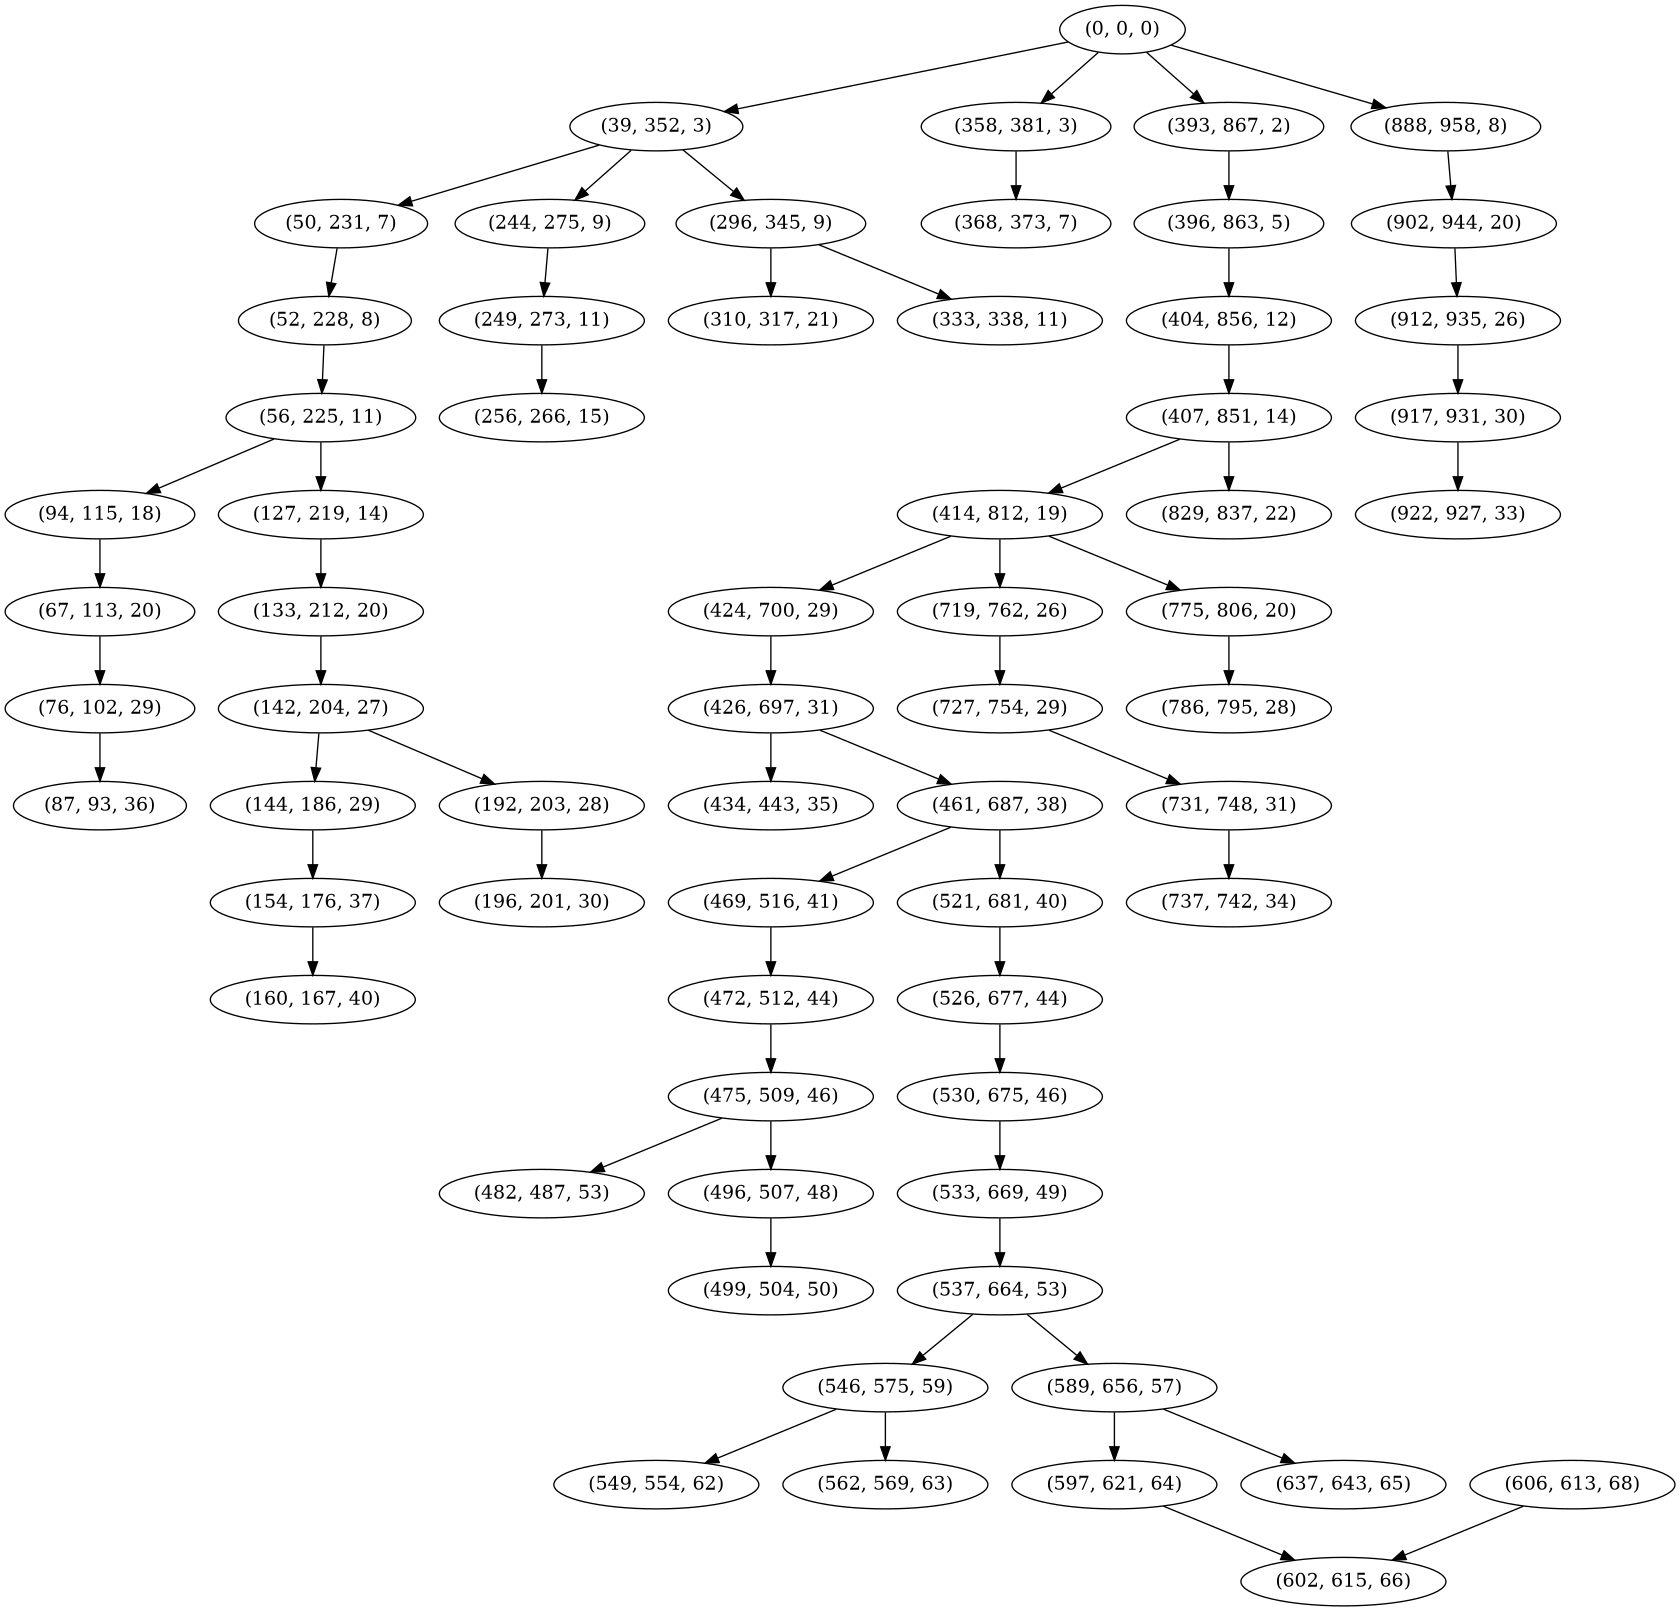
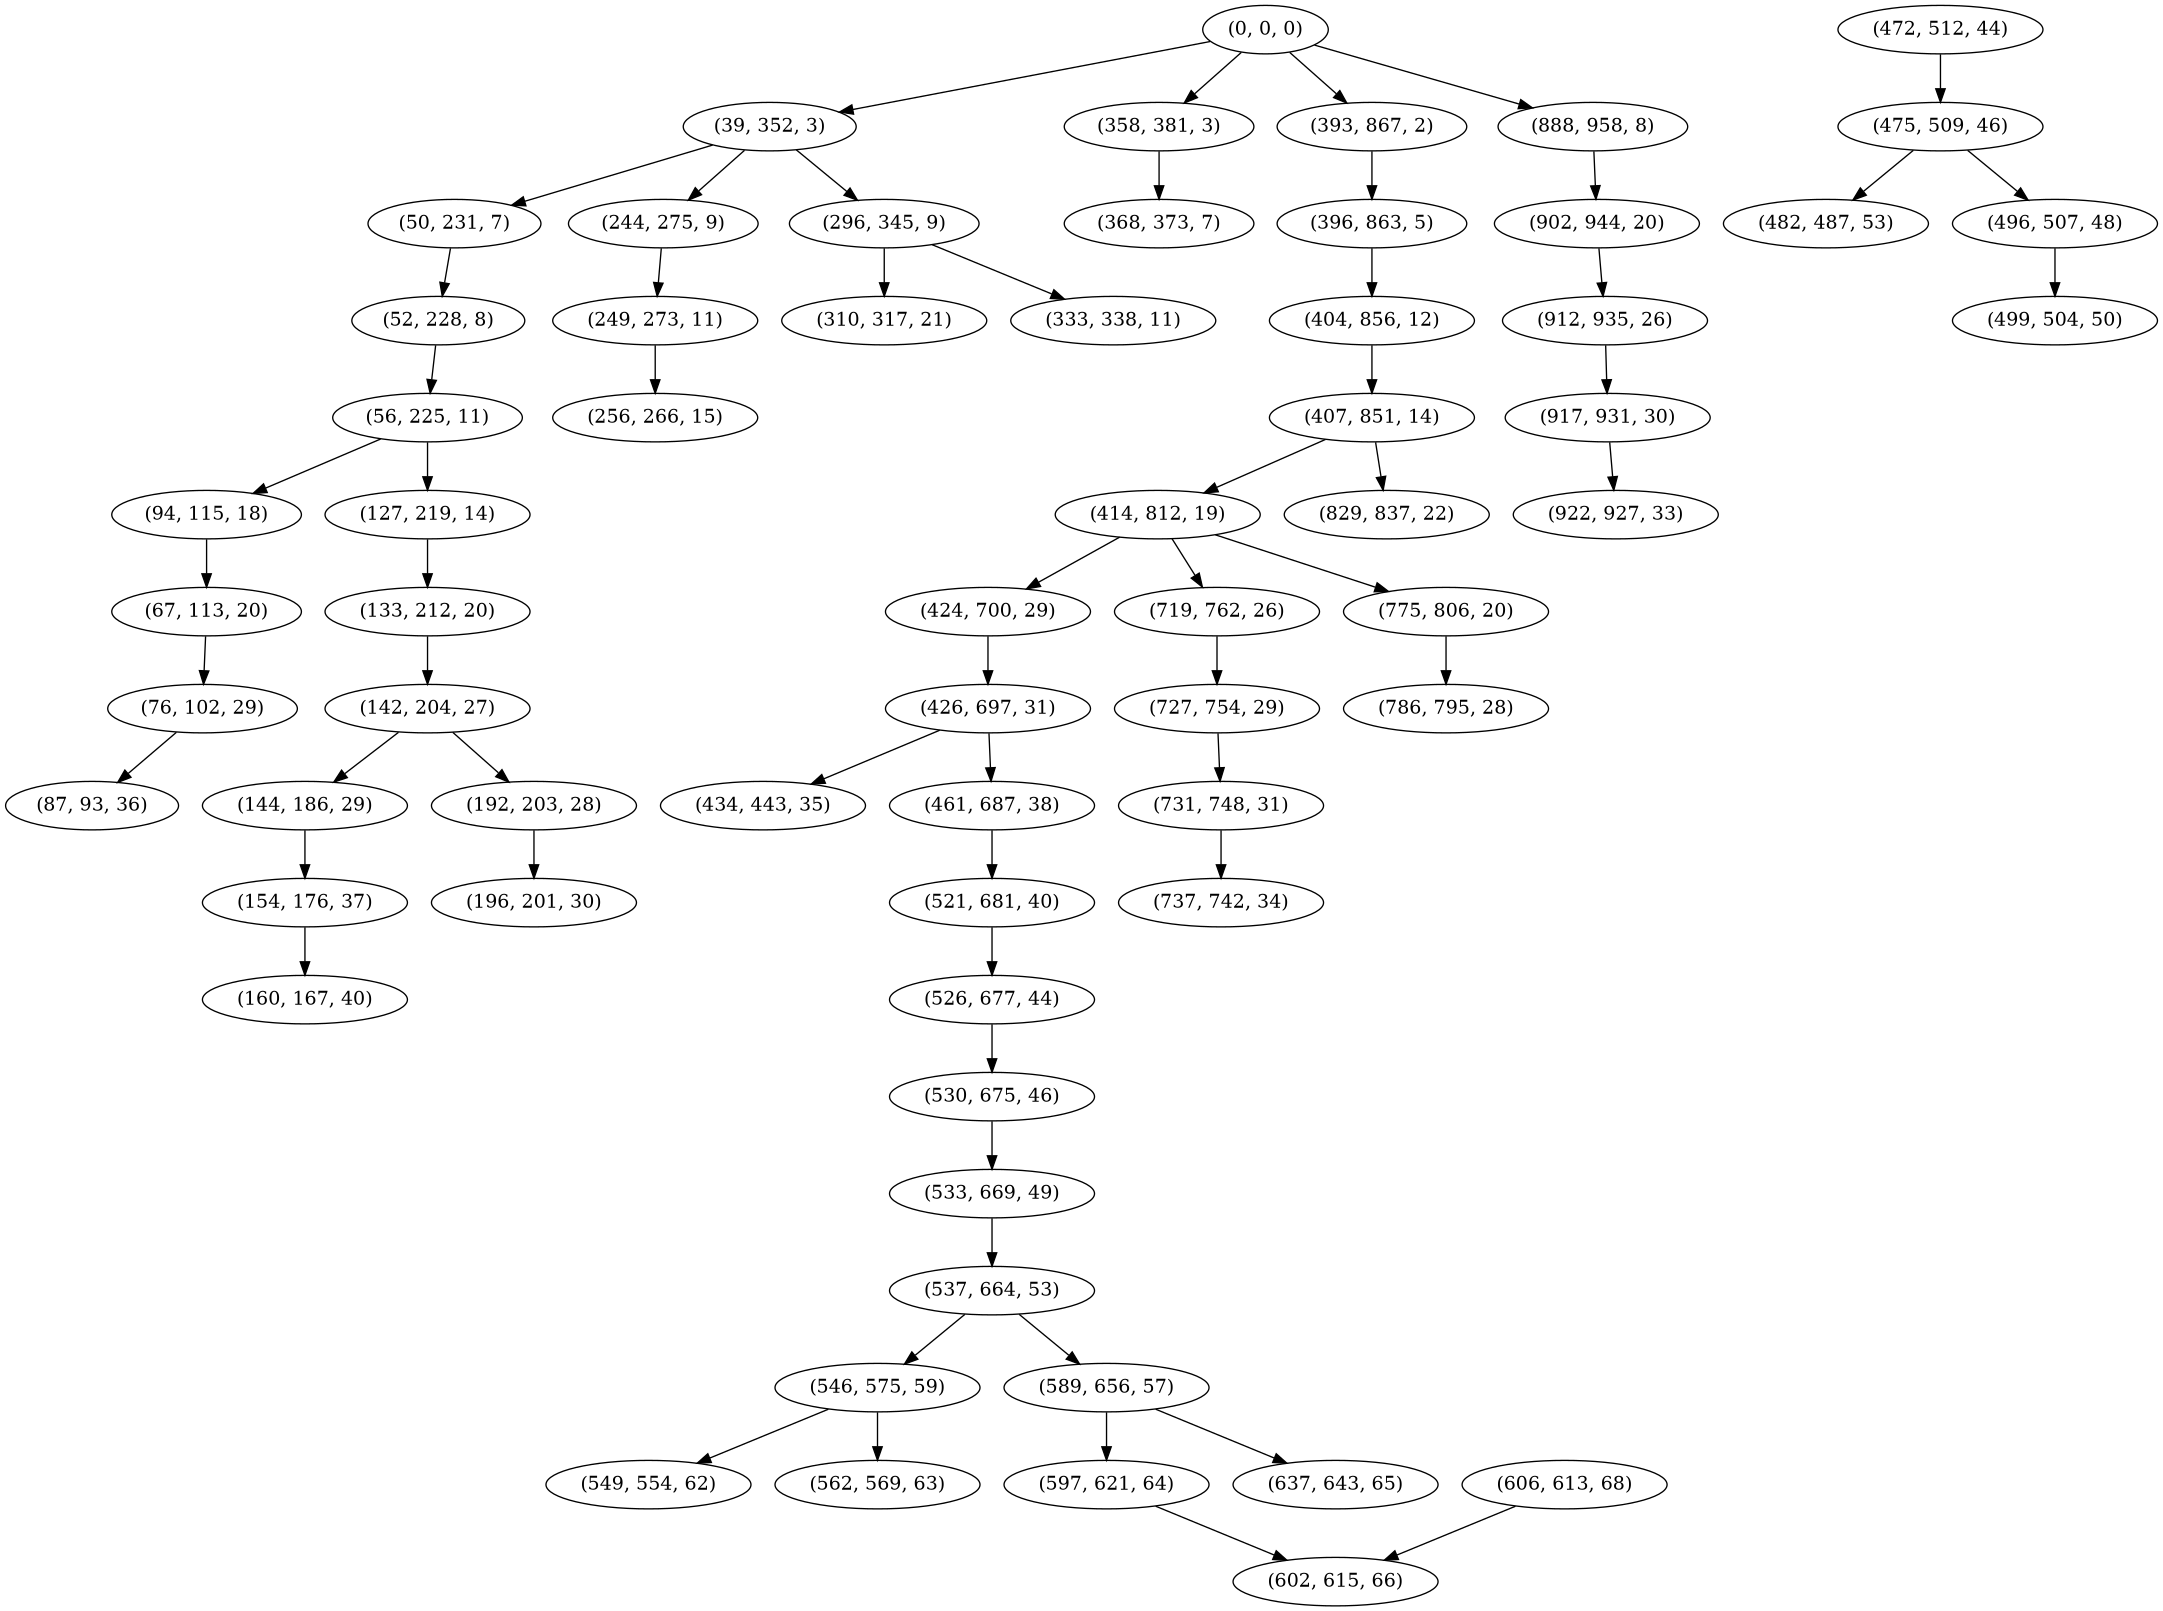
(771, 903) -> none
